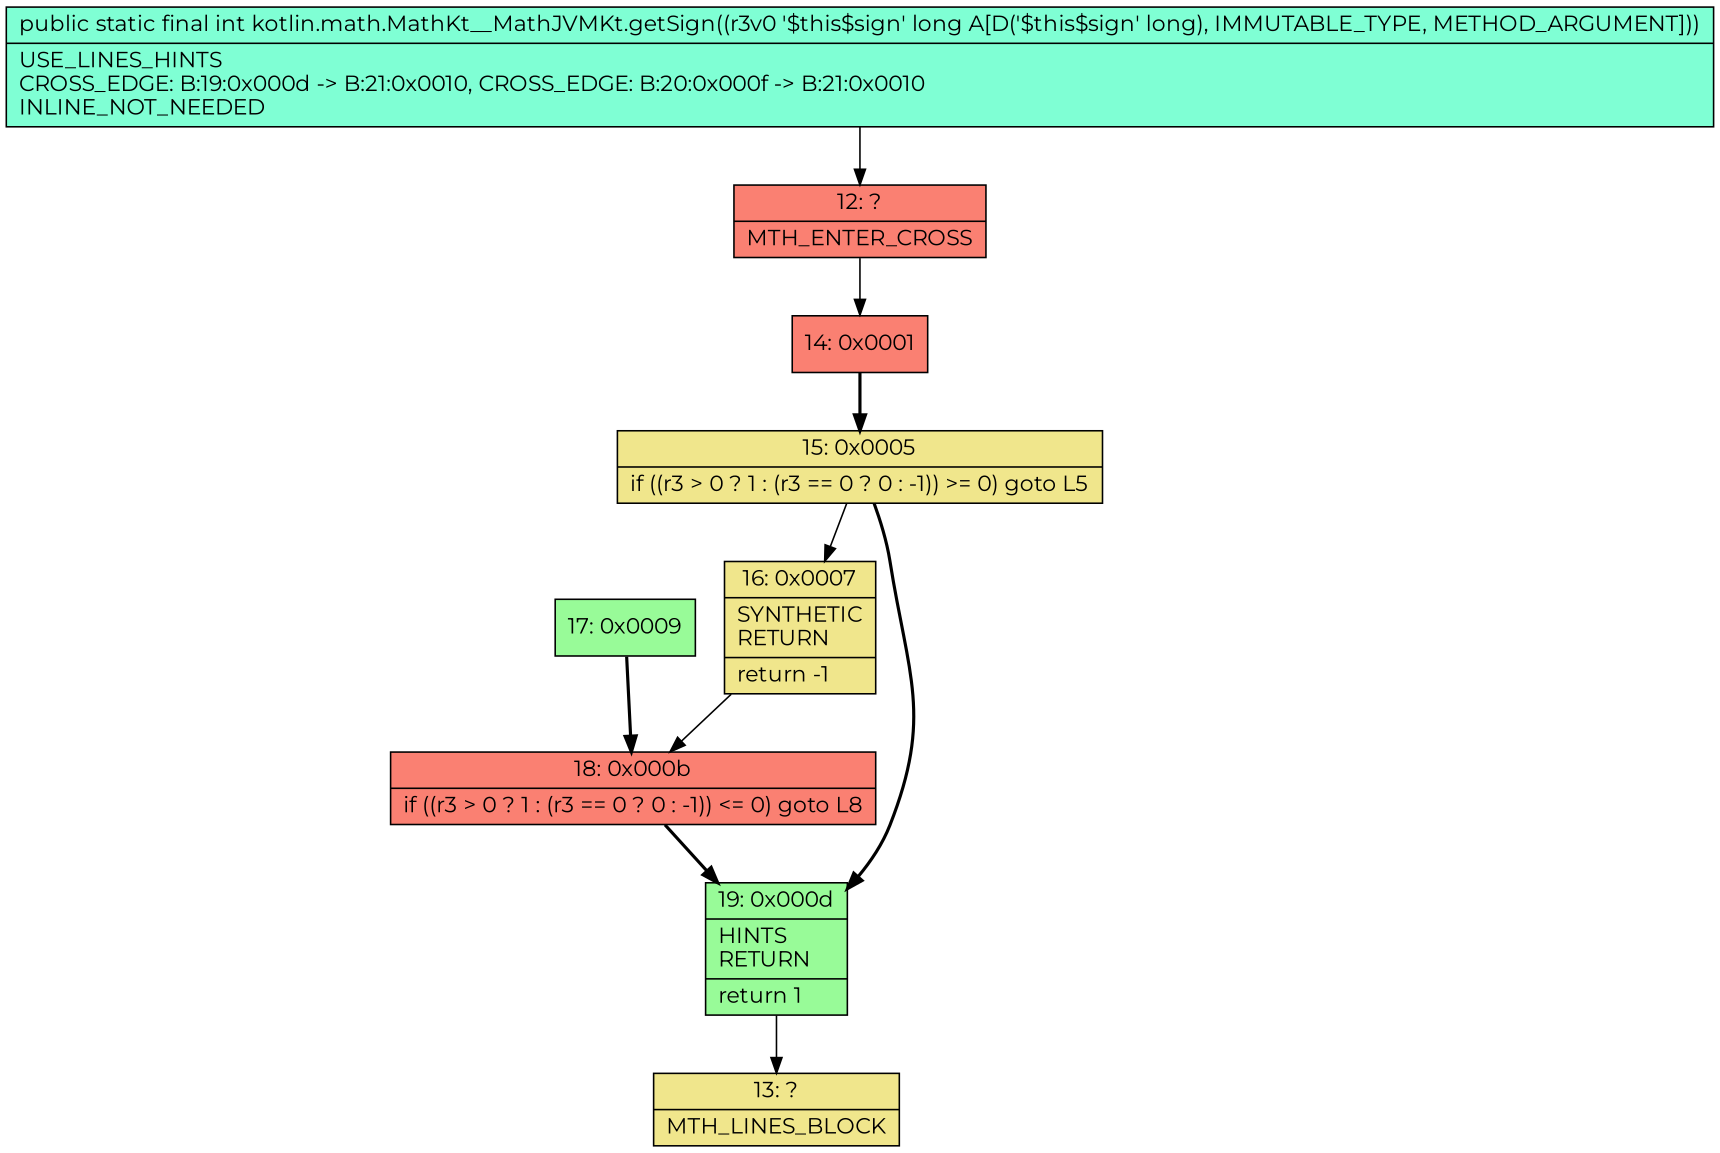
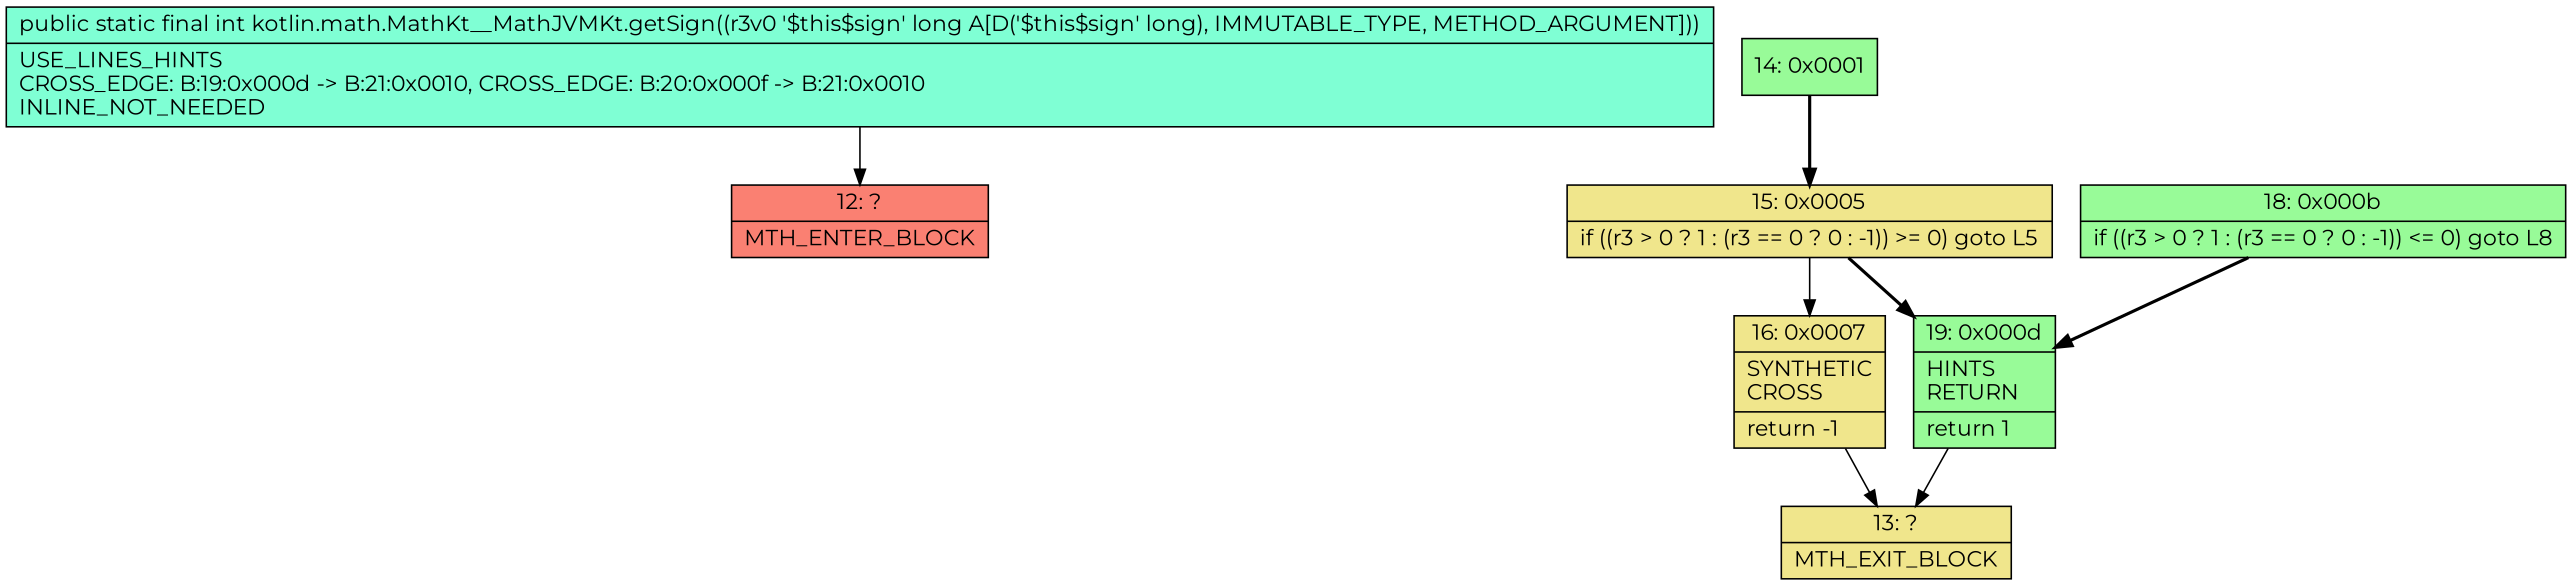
(860, 239) -> (860, 239)
(860, 279) -> none
(860, 344) -> (1810, 67)
(625, 628) -> none
(784, 639) -> (1785, 393)
(706, 718) -> (1858, 471)
(633, 788) -> (2323, 221)
(776, 1127) -> (1896, 560)
